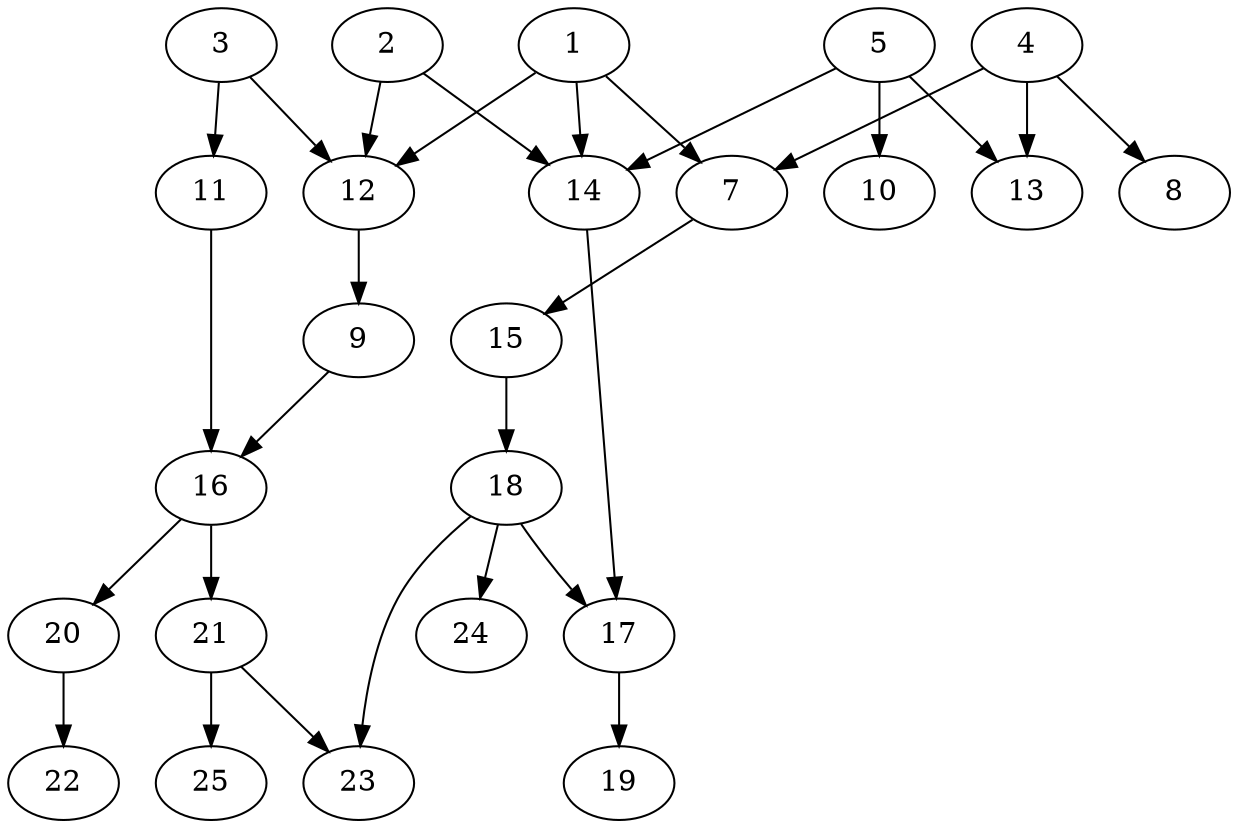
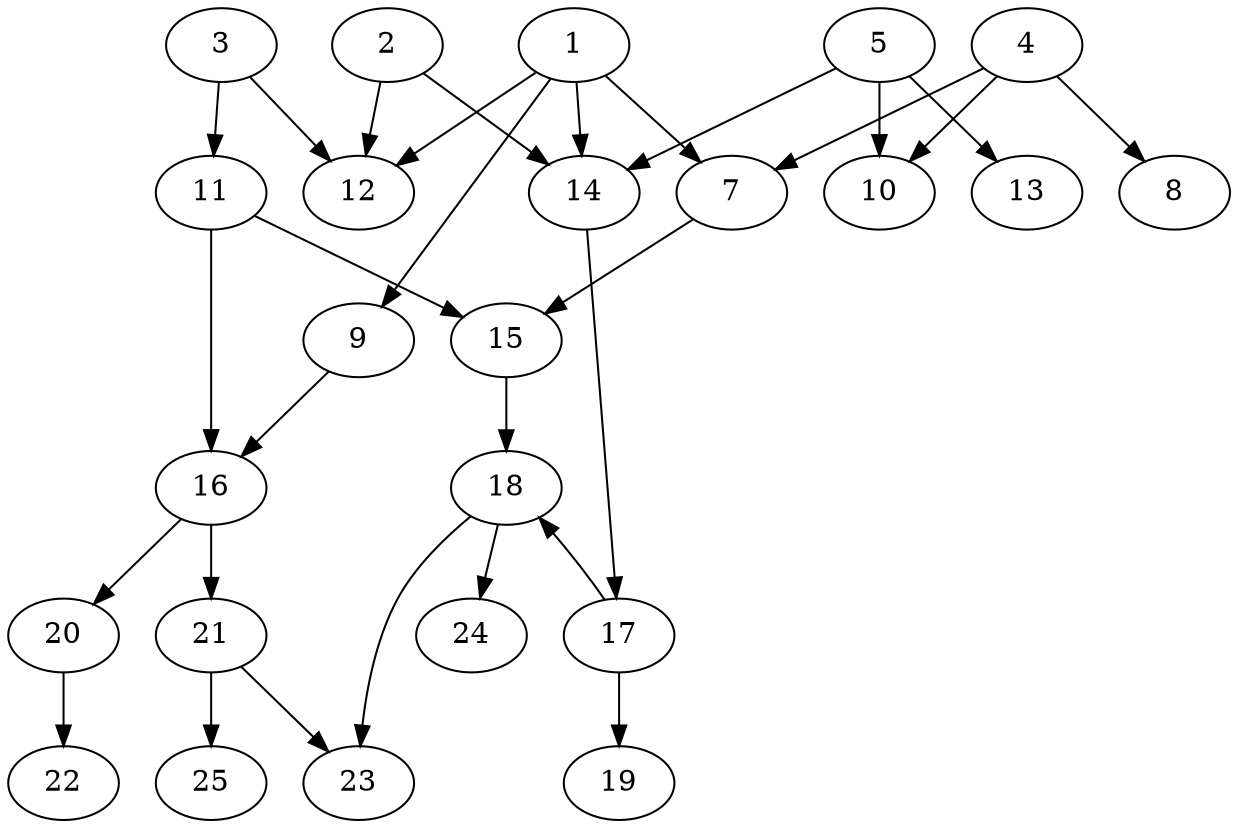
(1027, 109) -> (963, 110)
(359, 256) -> (473, 184)
none -> (349, 262)
(546, 557) -> (580, 566)
